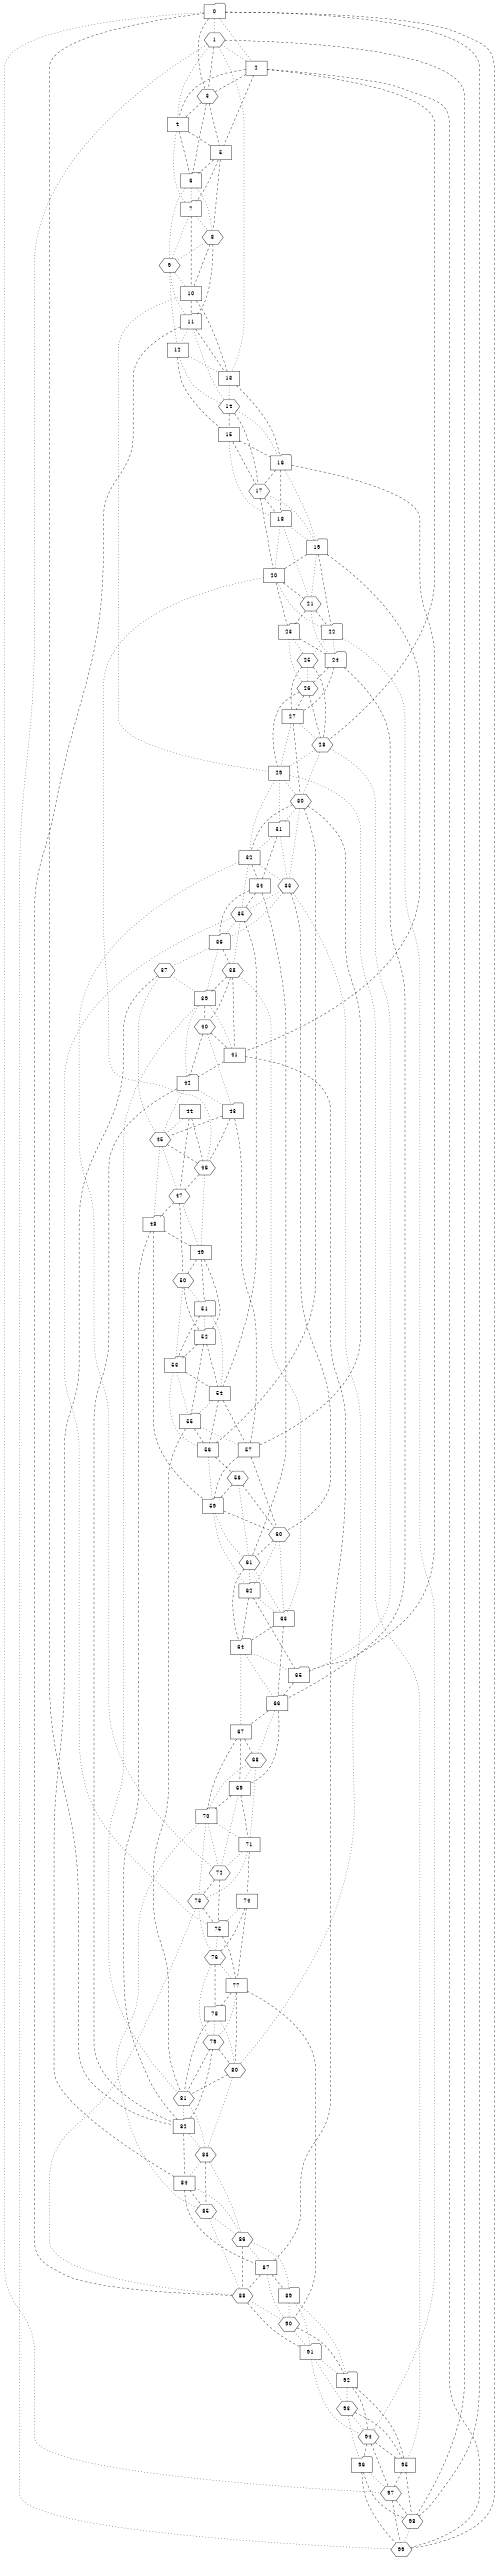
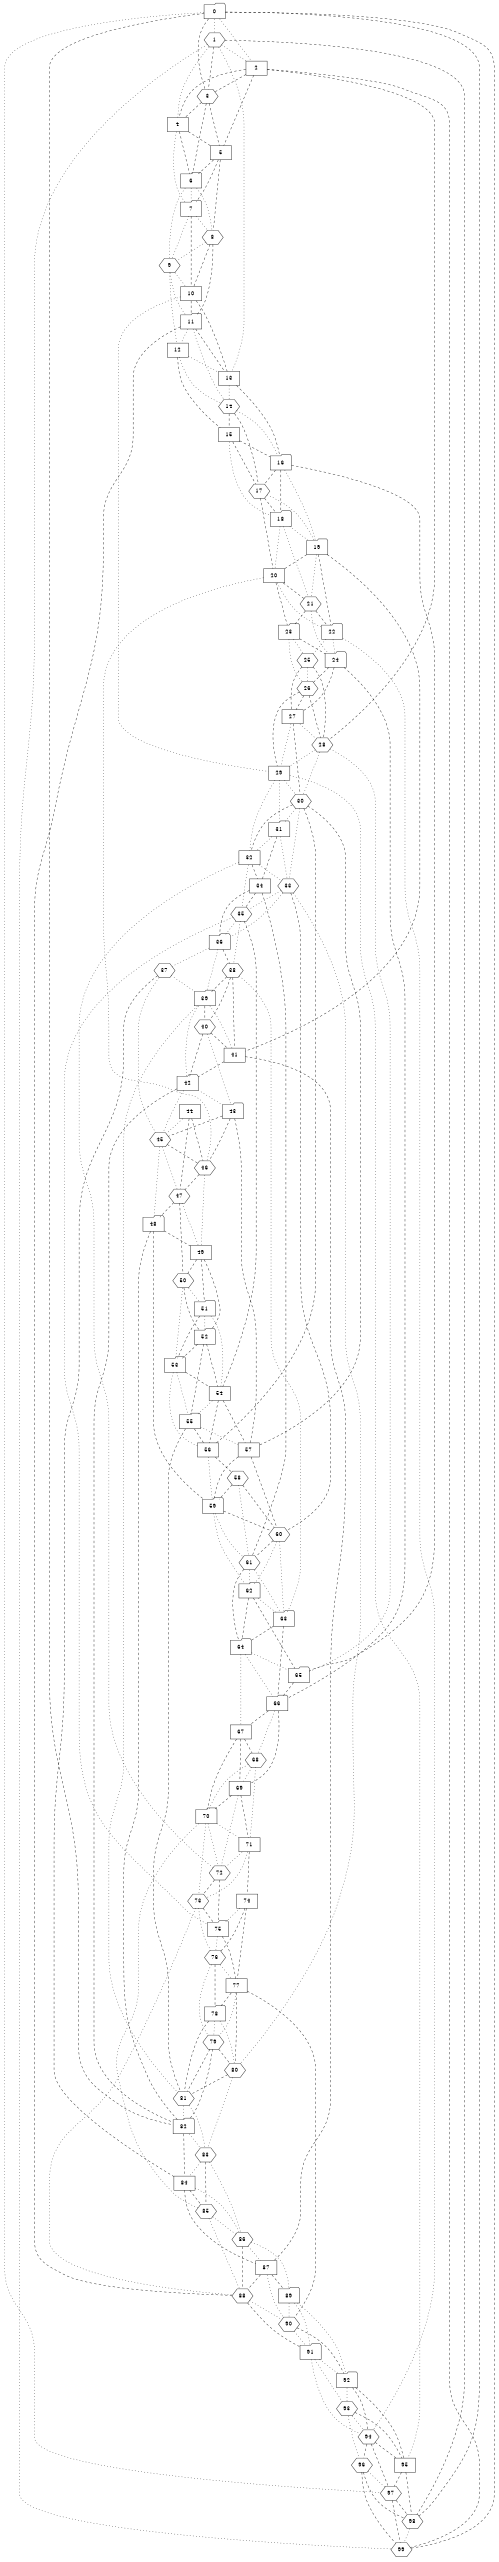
(362, 2465) -> (362, 2465)
